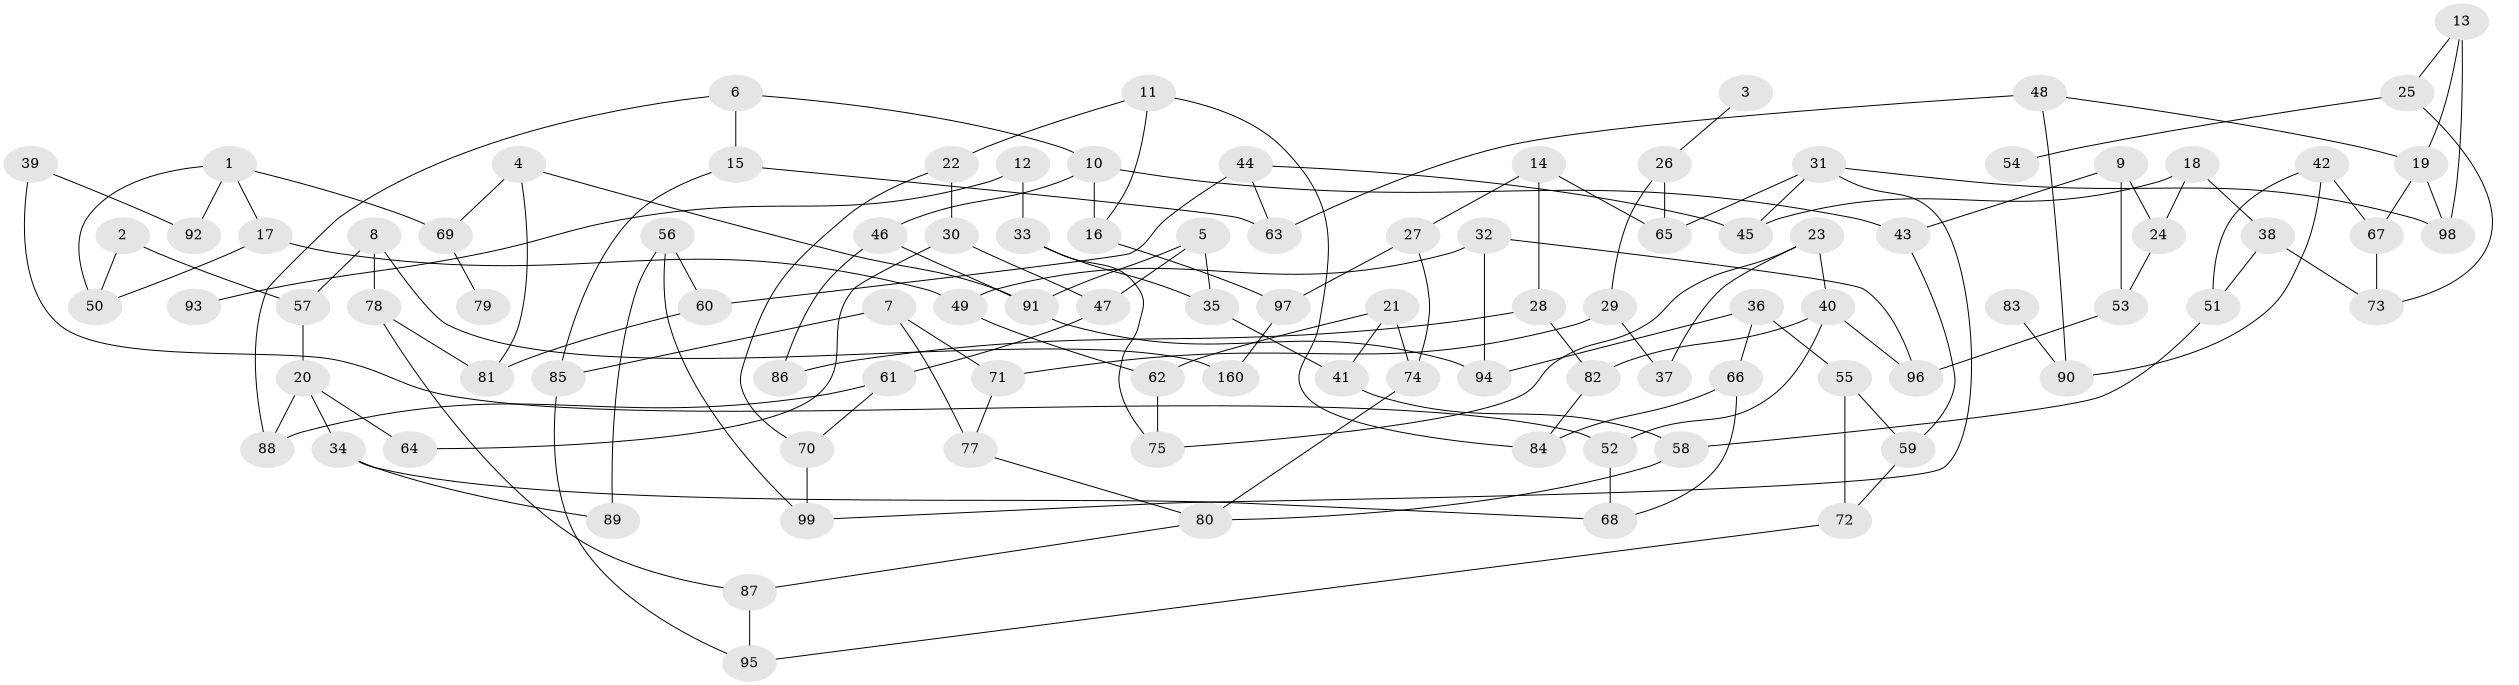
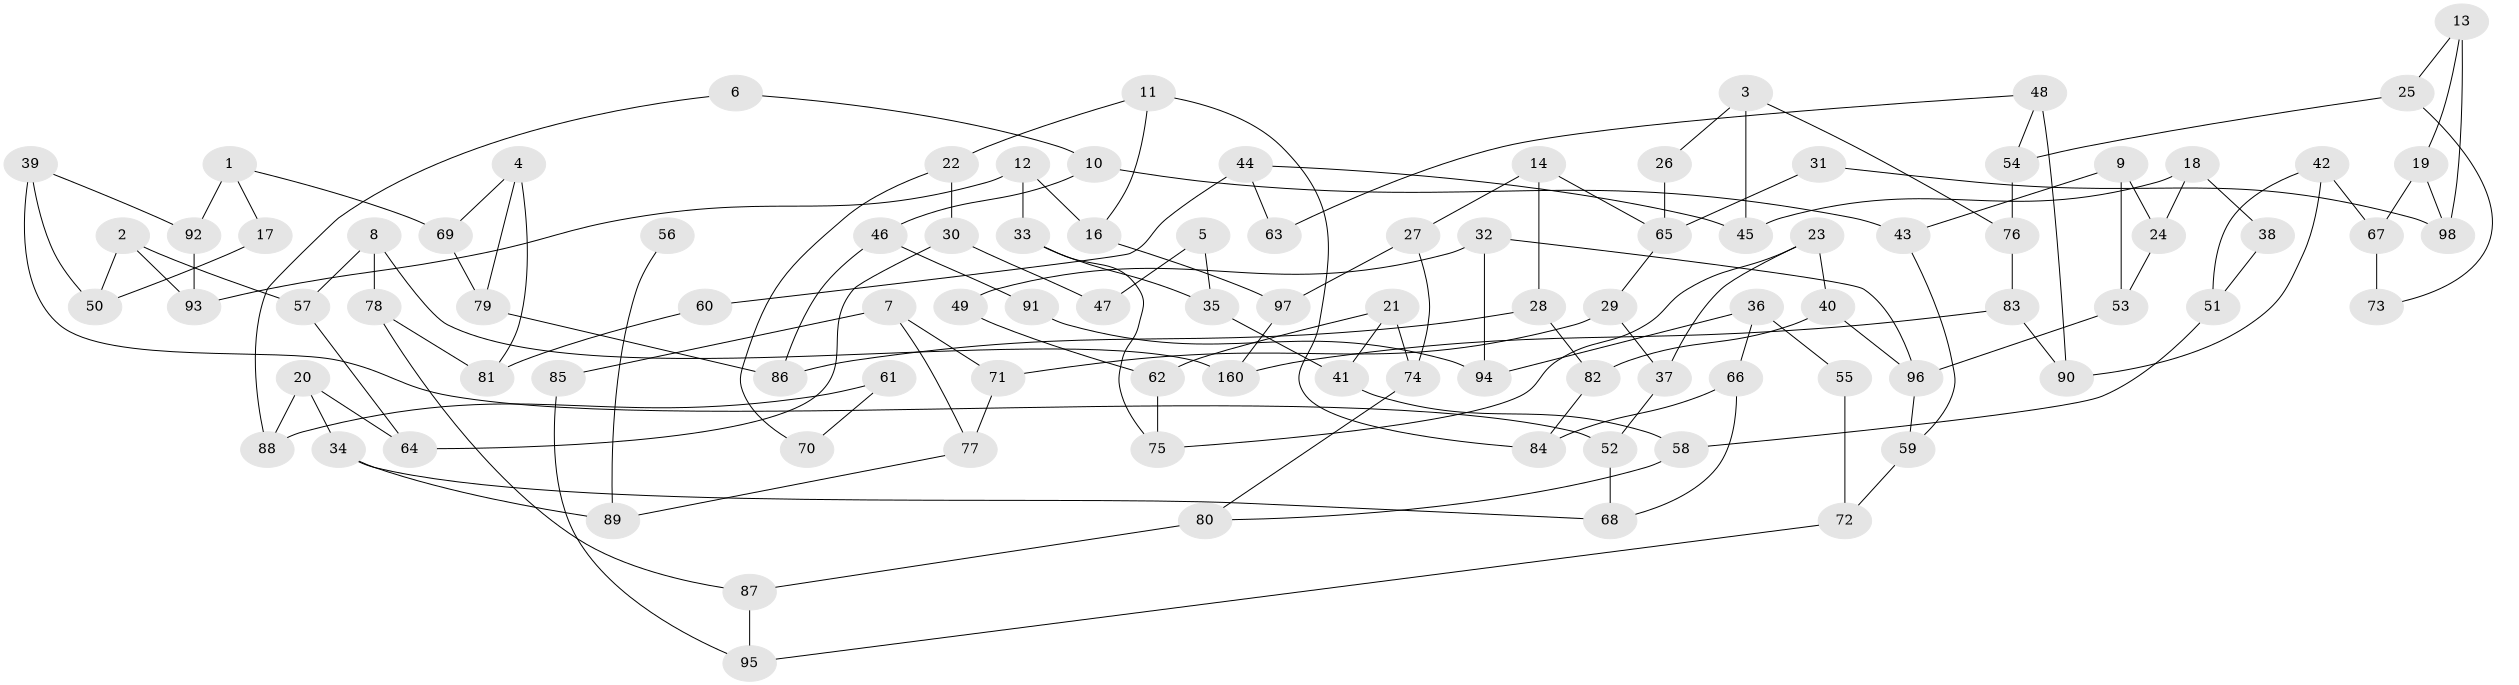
(2249, 126) -> (2026, 129)
(736, 164) -> none
(1094, 194) -> (1059, 200)
(1782, 200) -> (1746, 164)
(103, 201) -> (49, 241)
(1624, 232) -> (1637, 271)
(777, 236) -> (501, 236)
none -> (2012, 236)
(616, 262) -> none
(1139, 262) -> none
none -> (158, 271)
(686, 271) -> none
(2322, 271) -> none
none -> (194, 275)
(1041, 334) -> none
none -> (1584, 338)
(303, 343) -> (357, 378)
none -> (632, 343)
(1746, 411) -> (1644, 406)
(1877, 414) -> (1912, 414)
(1088, 485) -> (792, 485)
(807, 521) -> none
